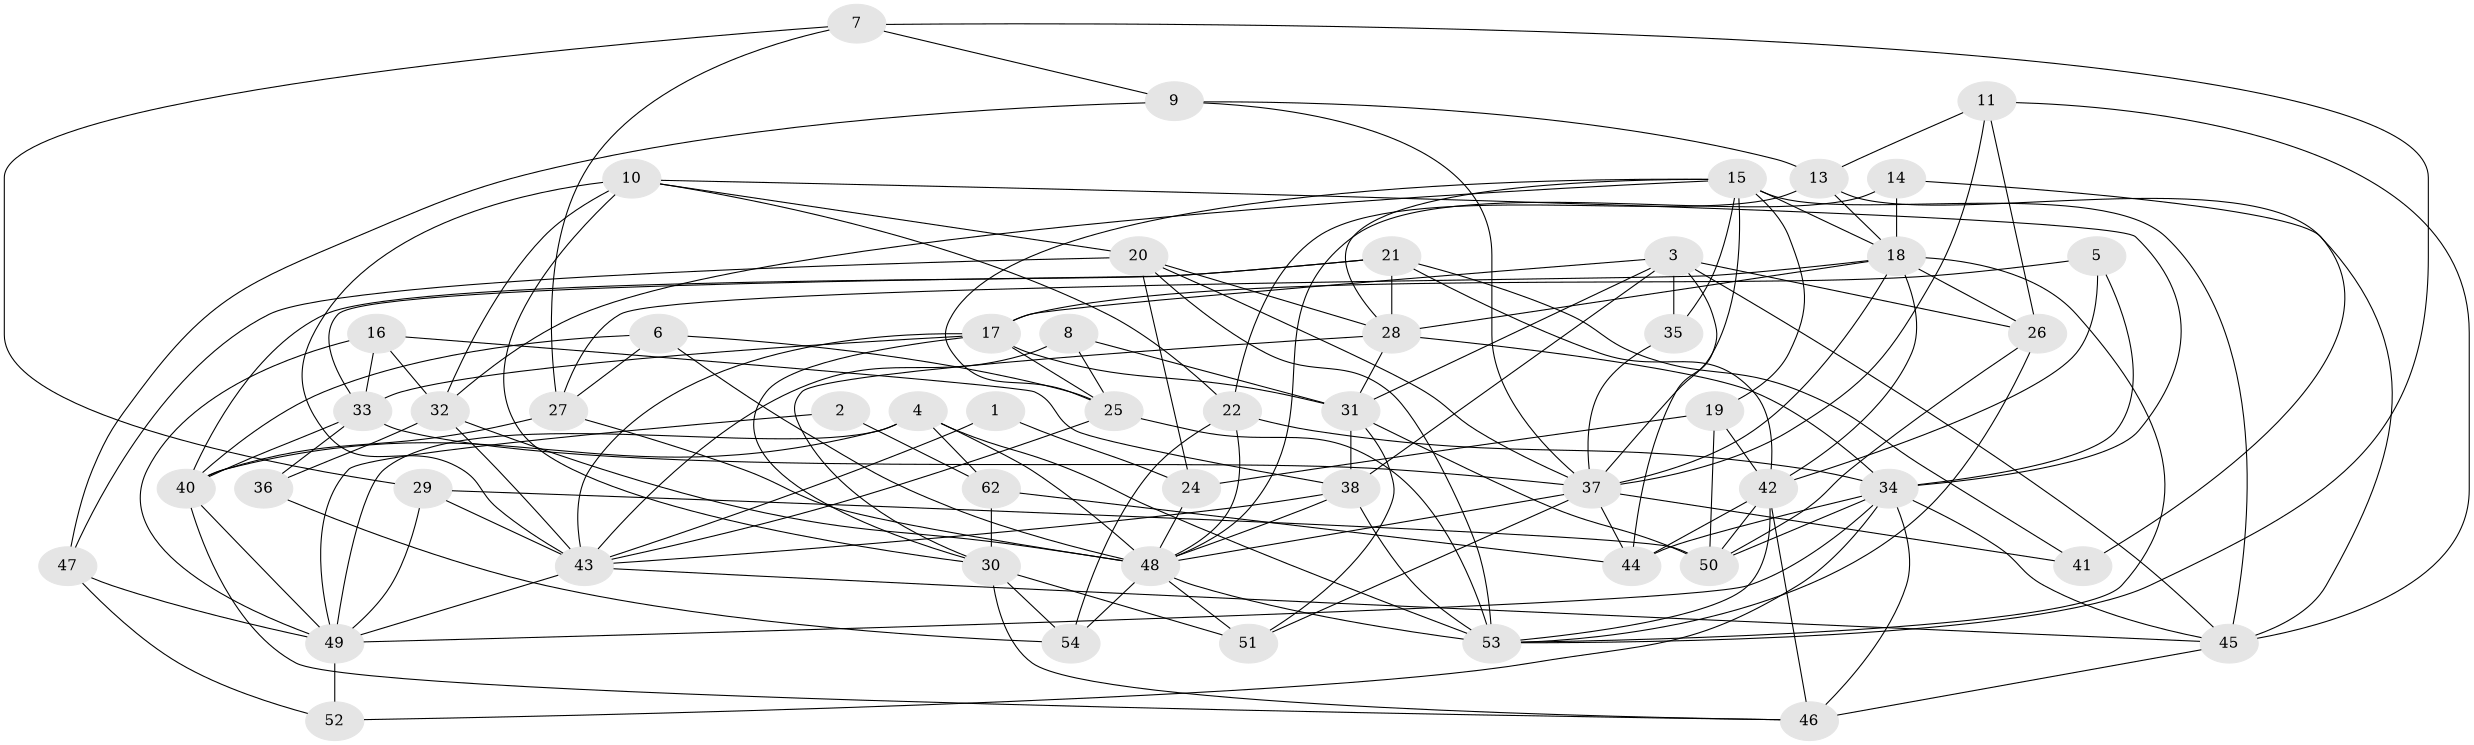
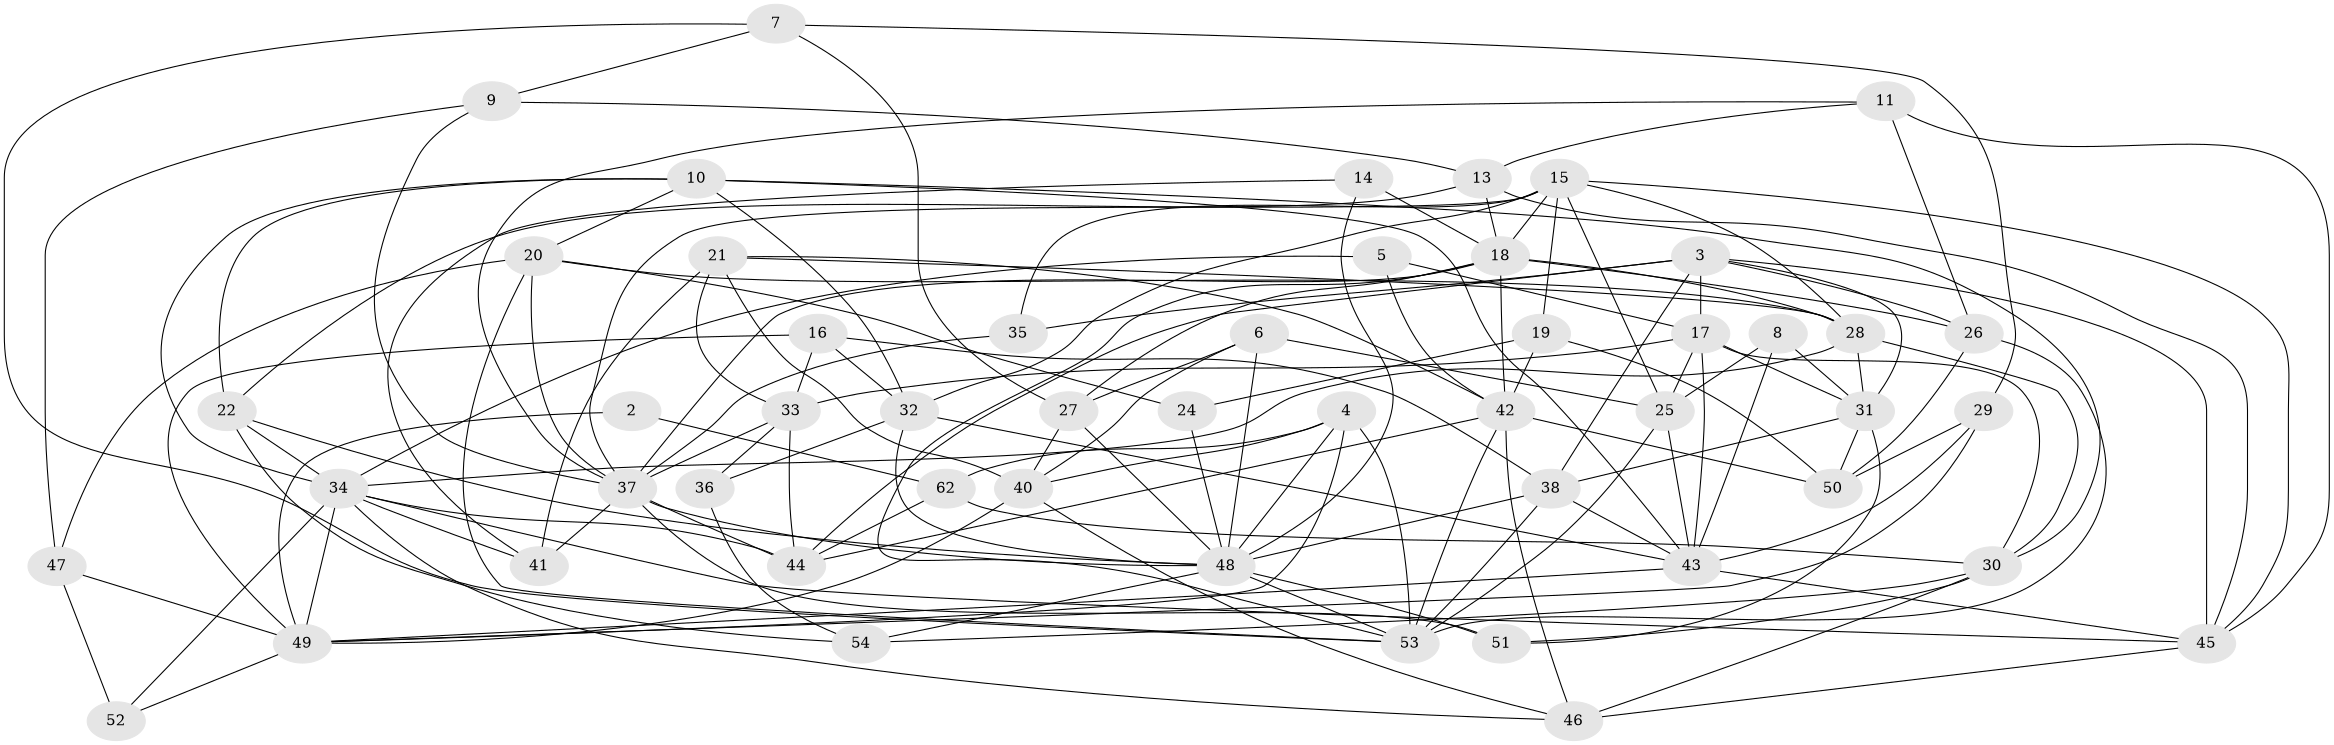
(996, 411) -> none
(273, 449) -> (789, 489)
(1796, 529) -> (438, 529)
